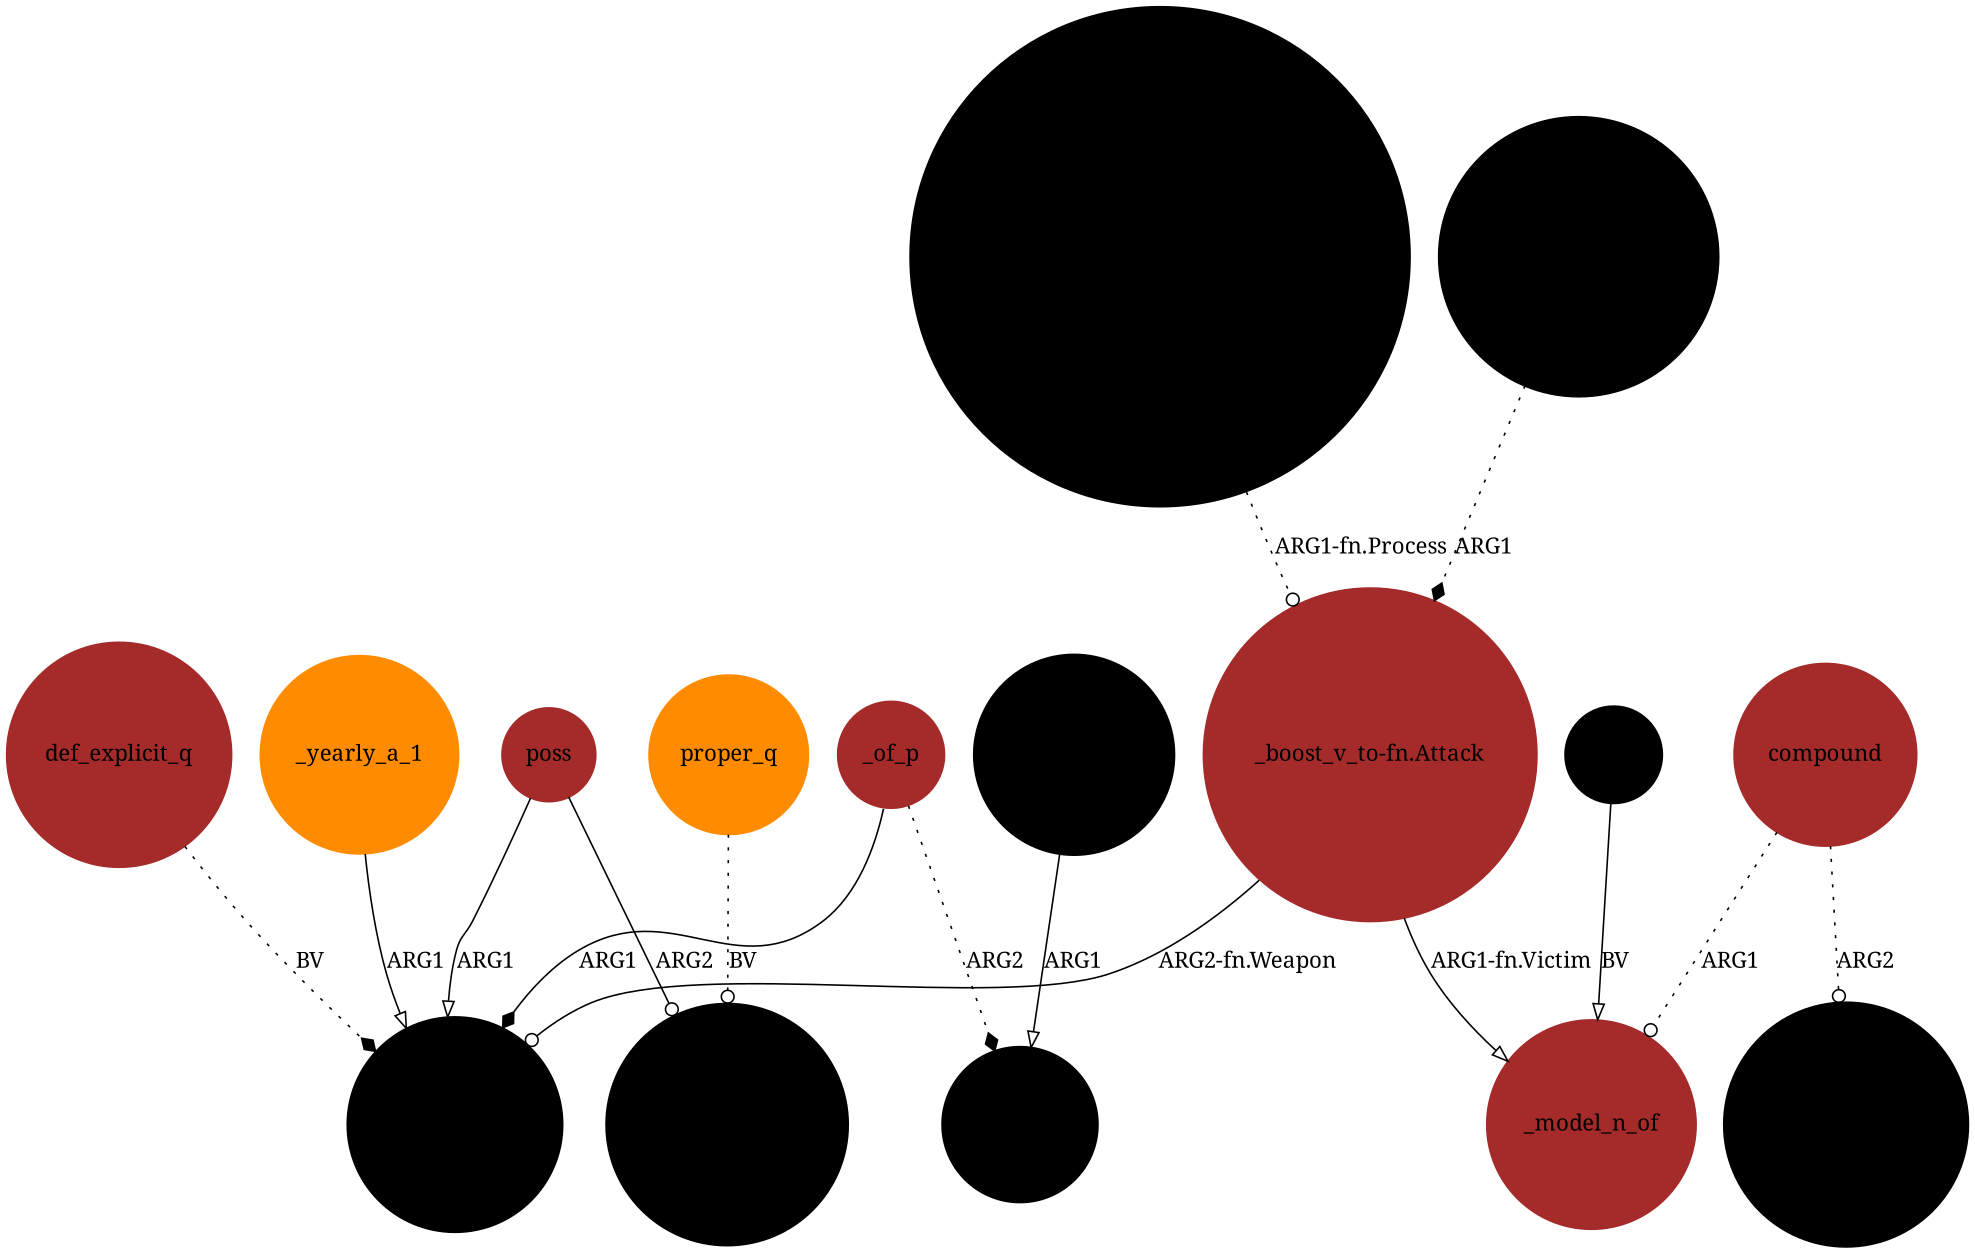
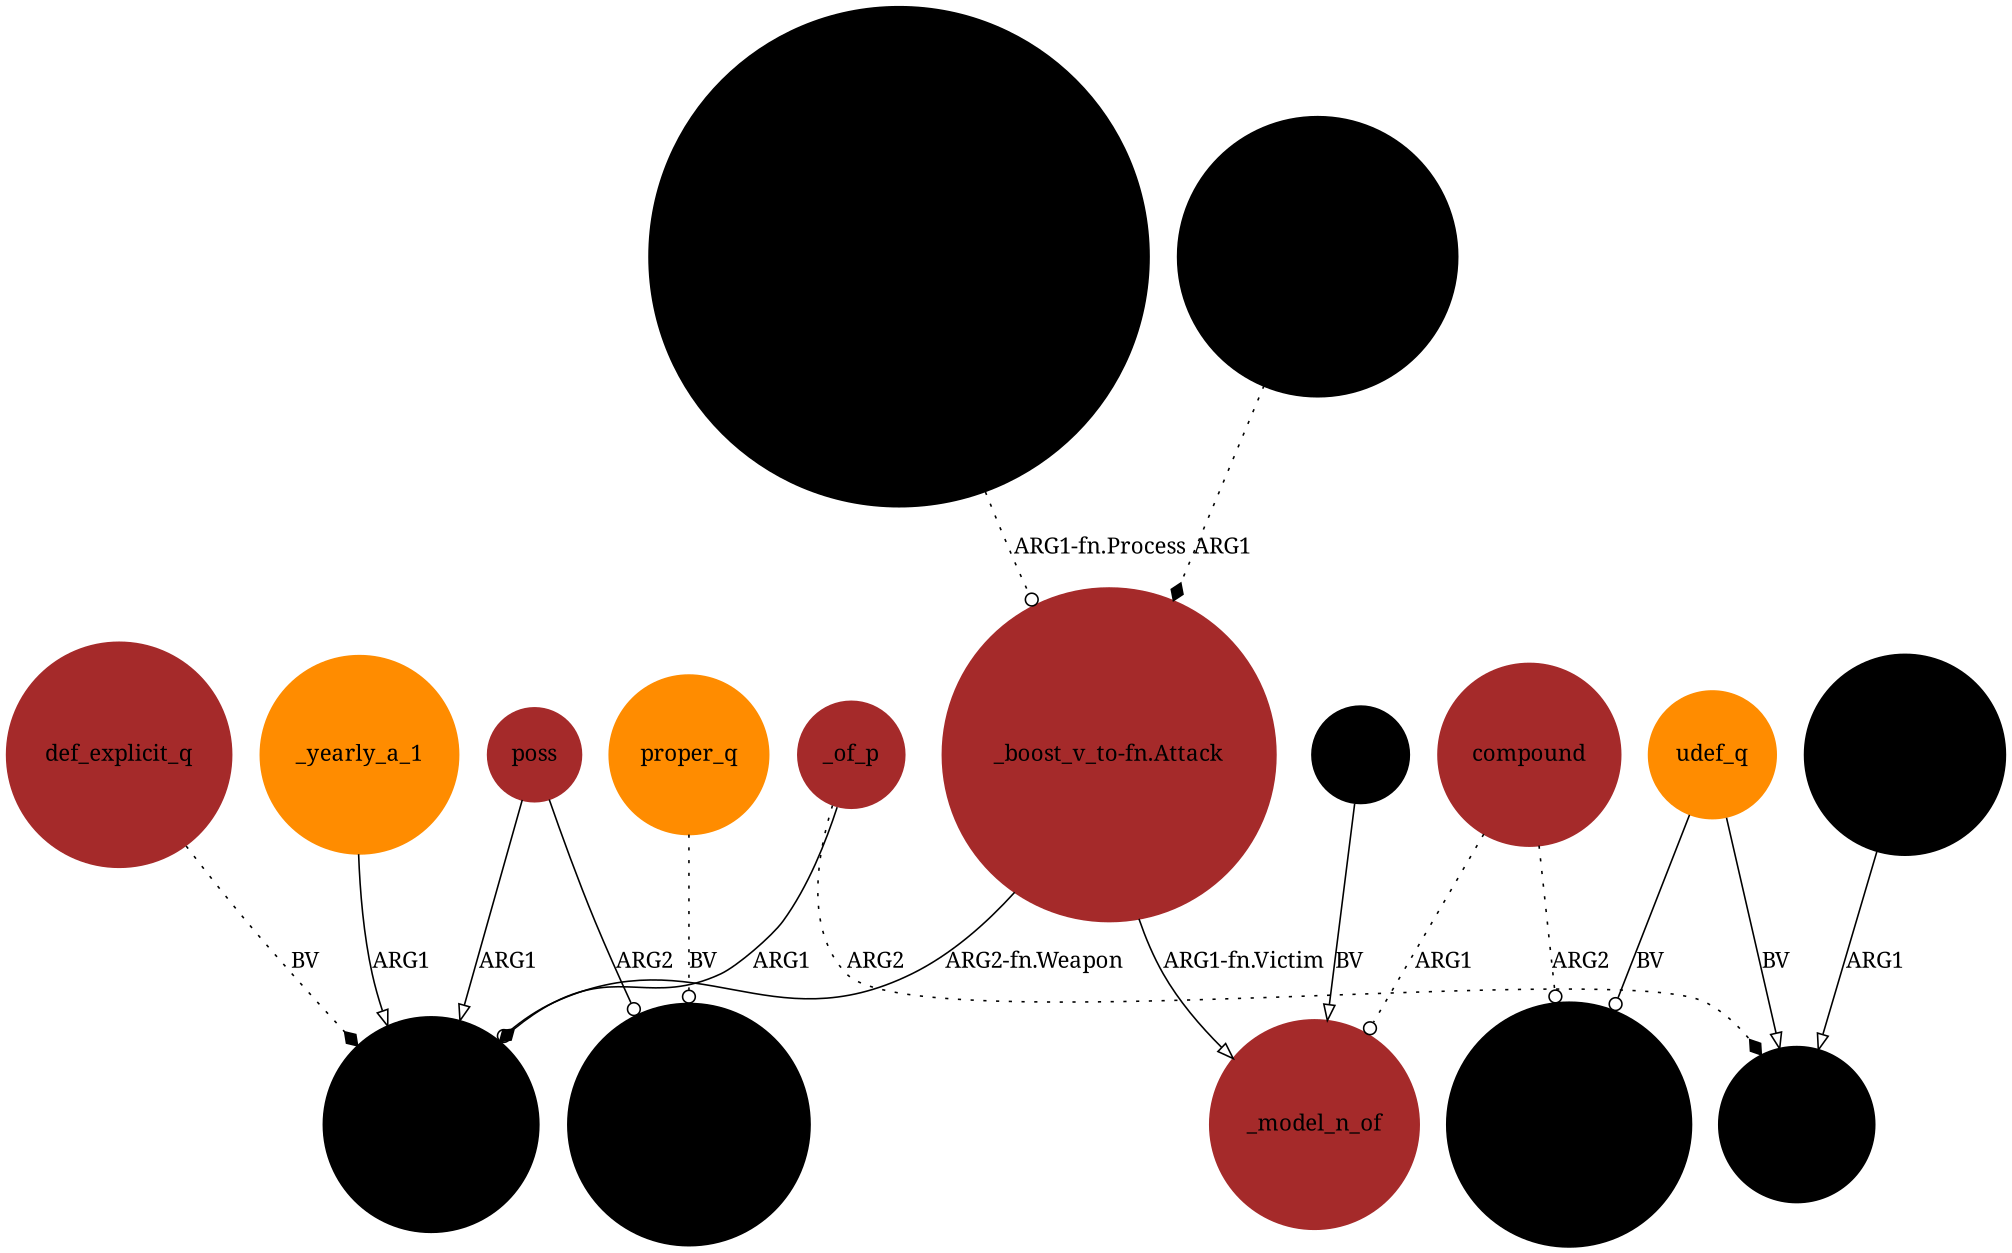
none -> (1712, 755)
